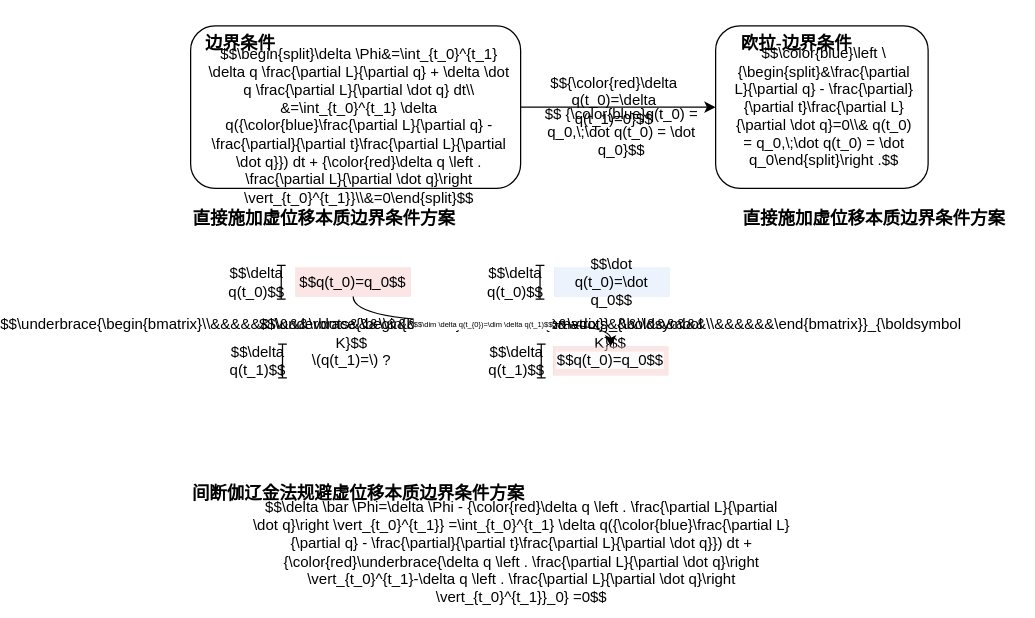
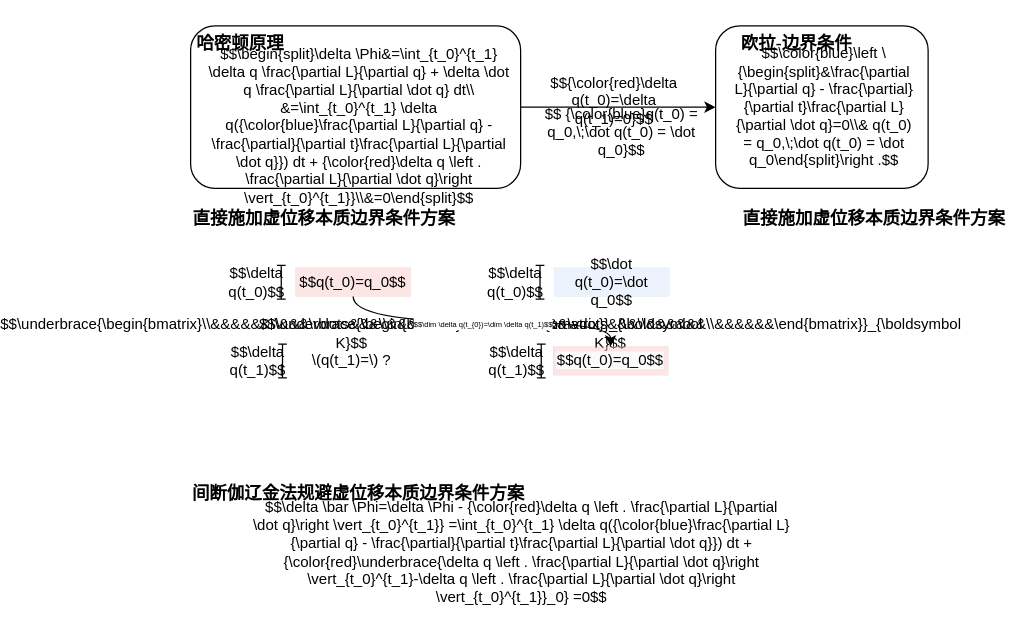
(241, 44) -> (241, 44)
